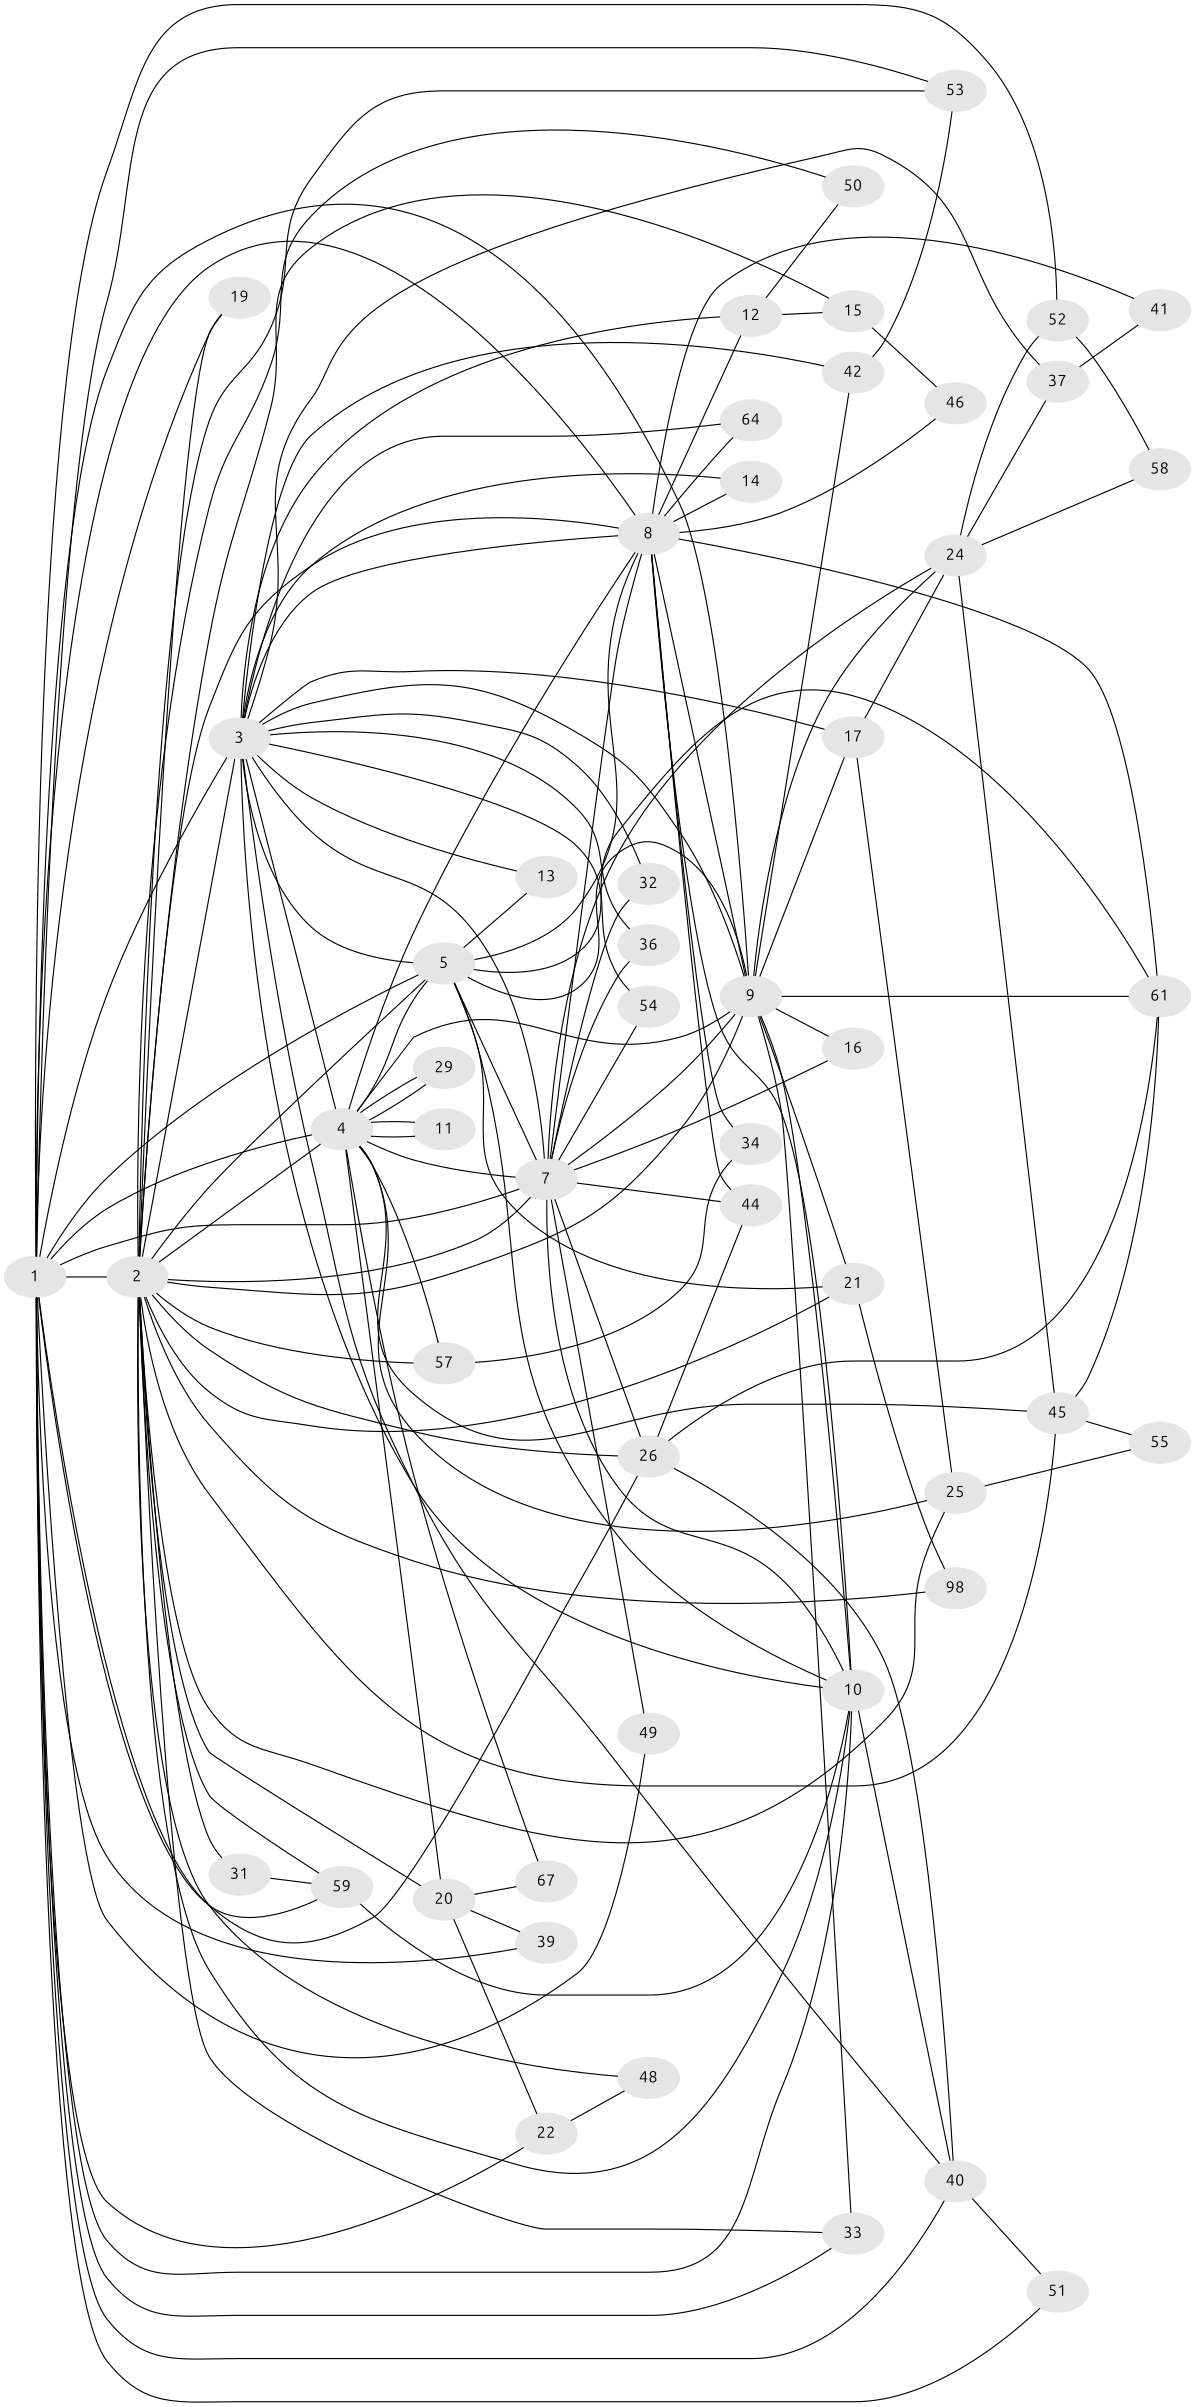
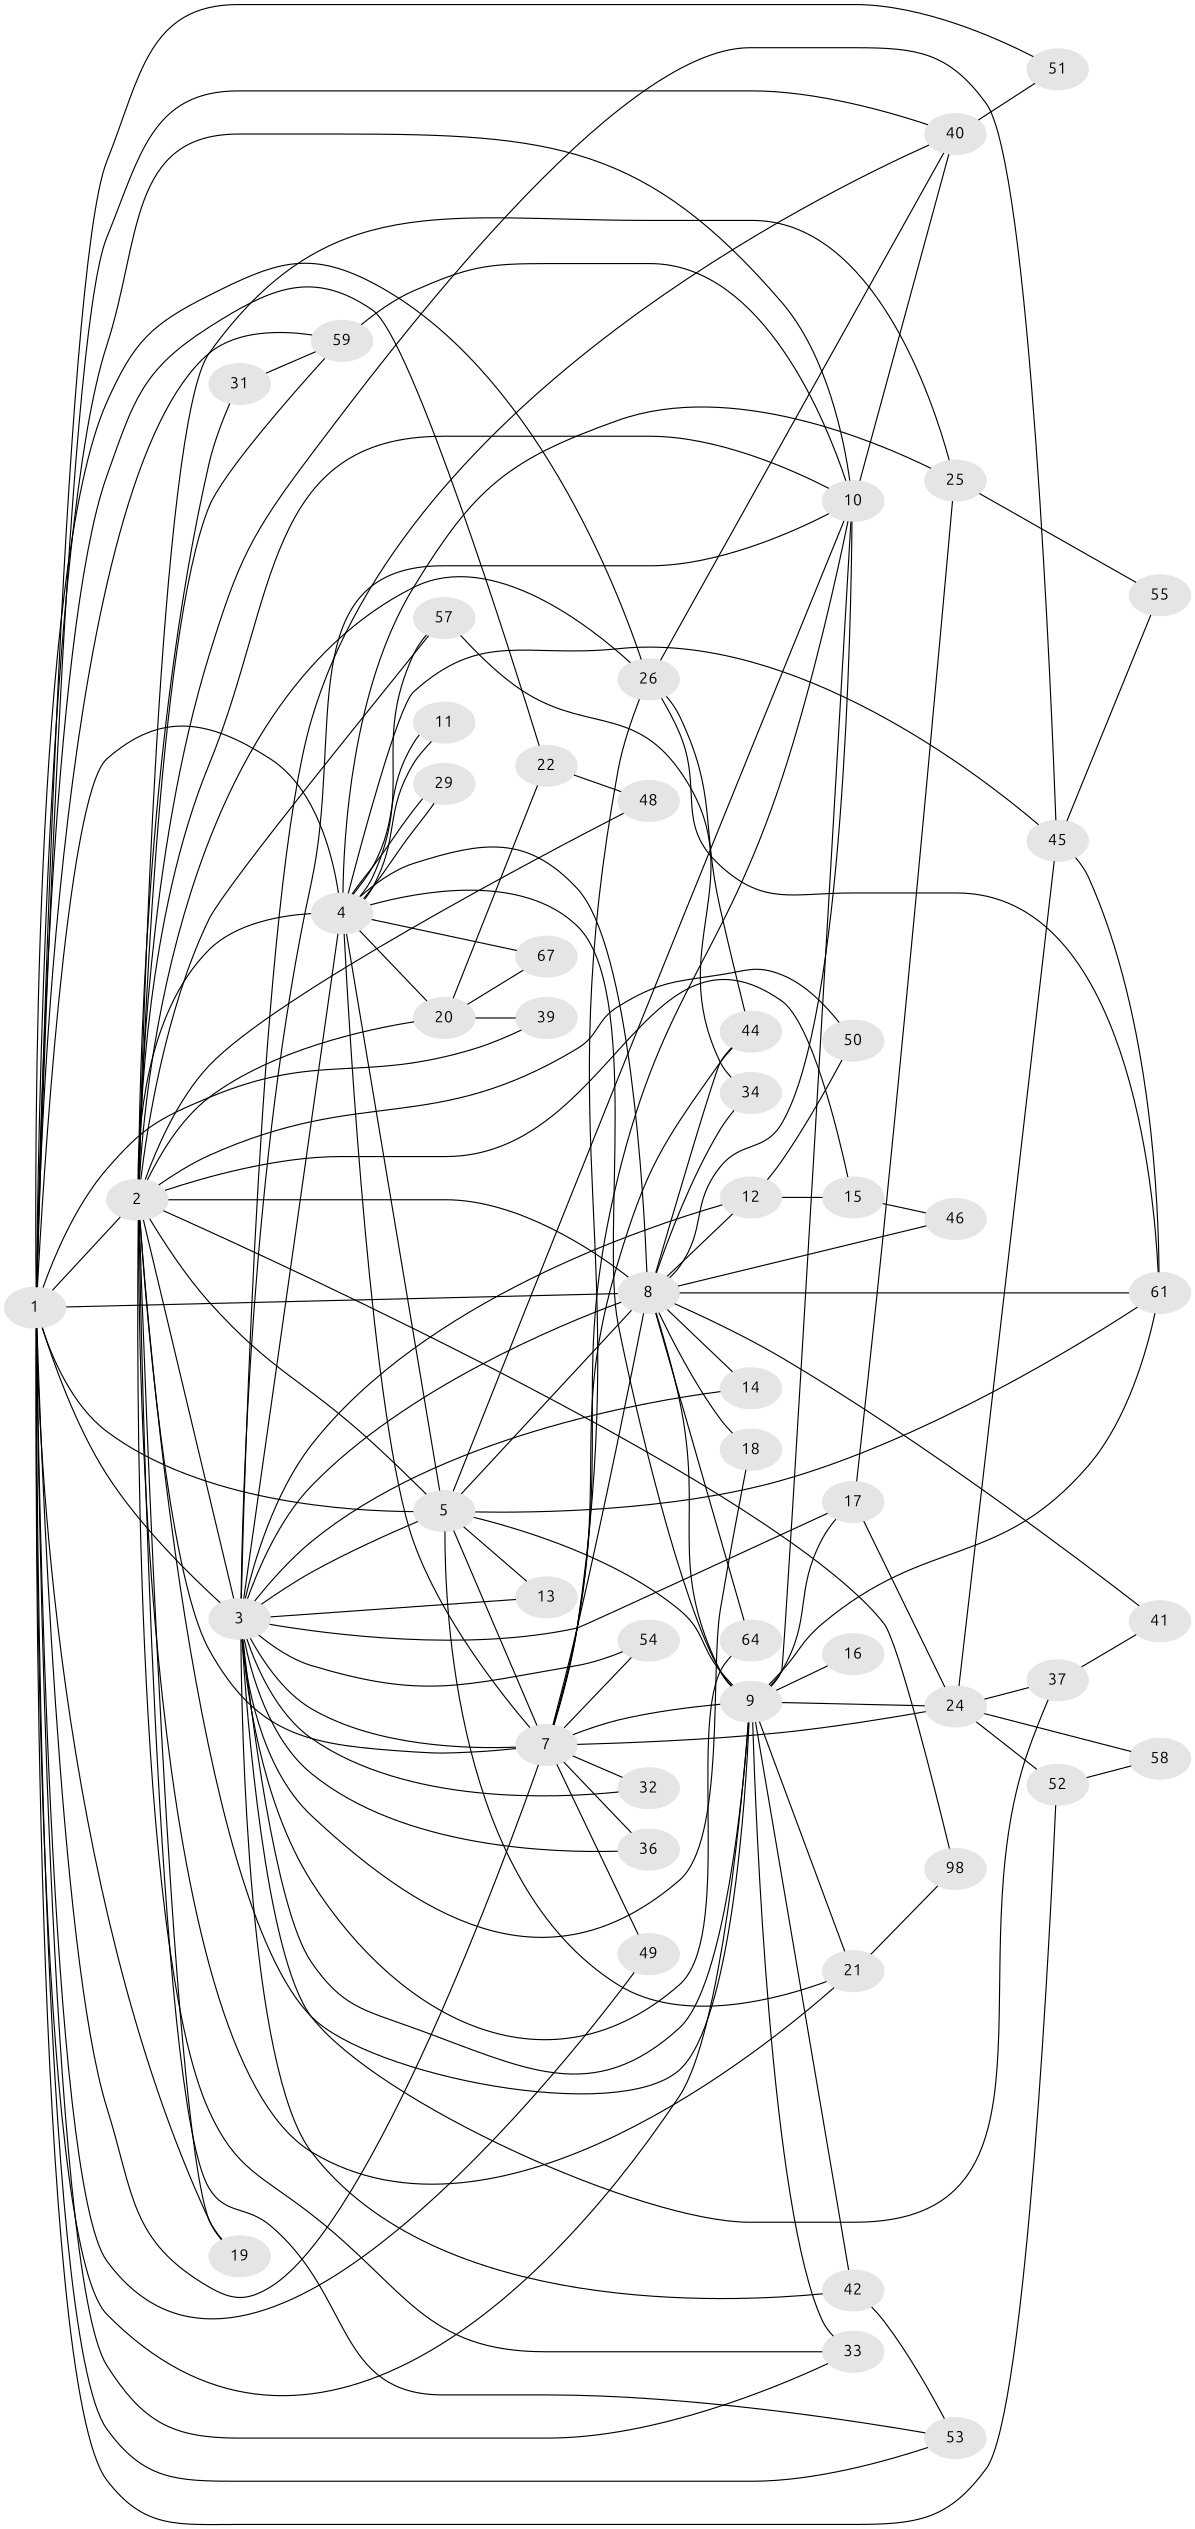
(703, 1119) -> none
none -> (751, 1450)
